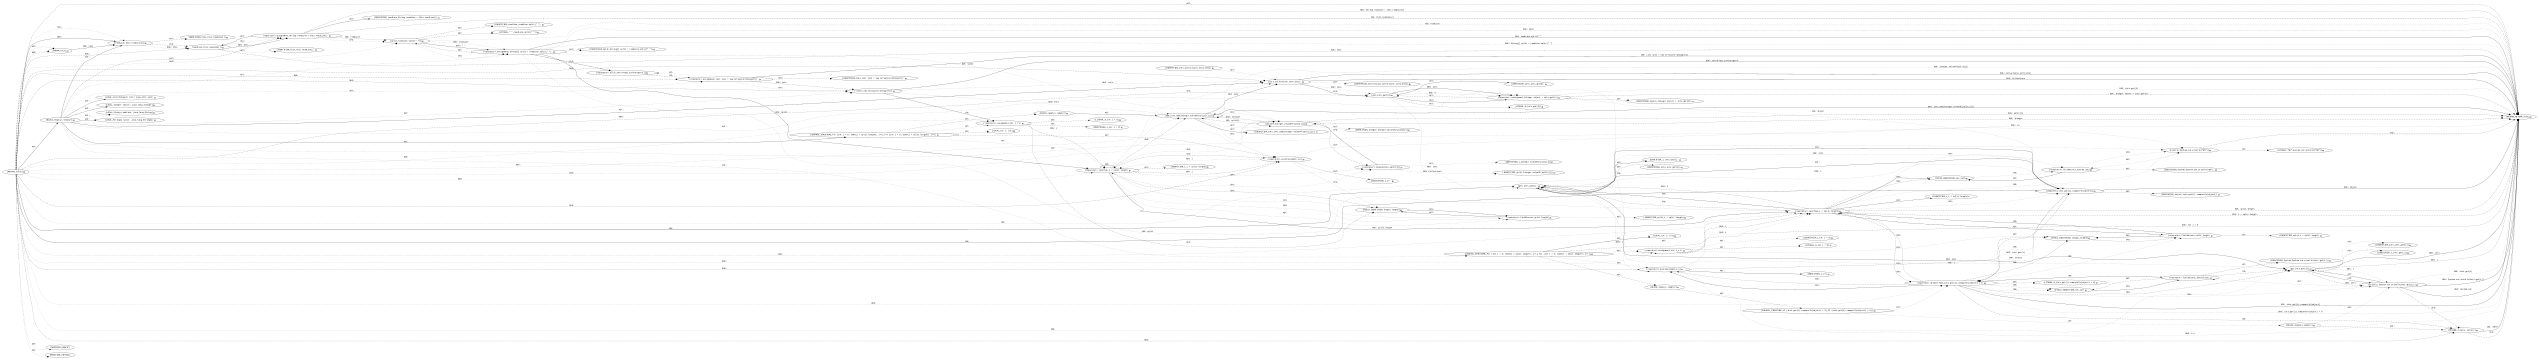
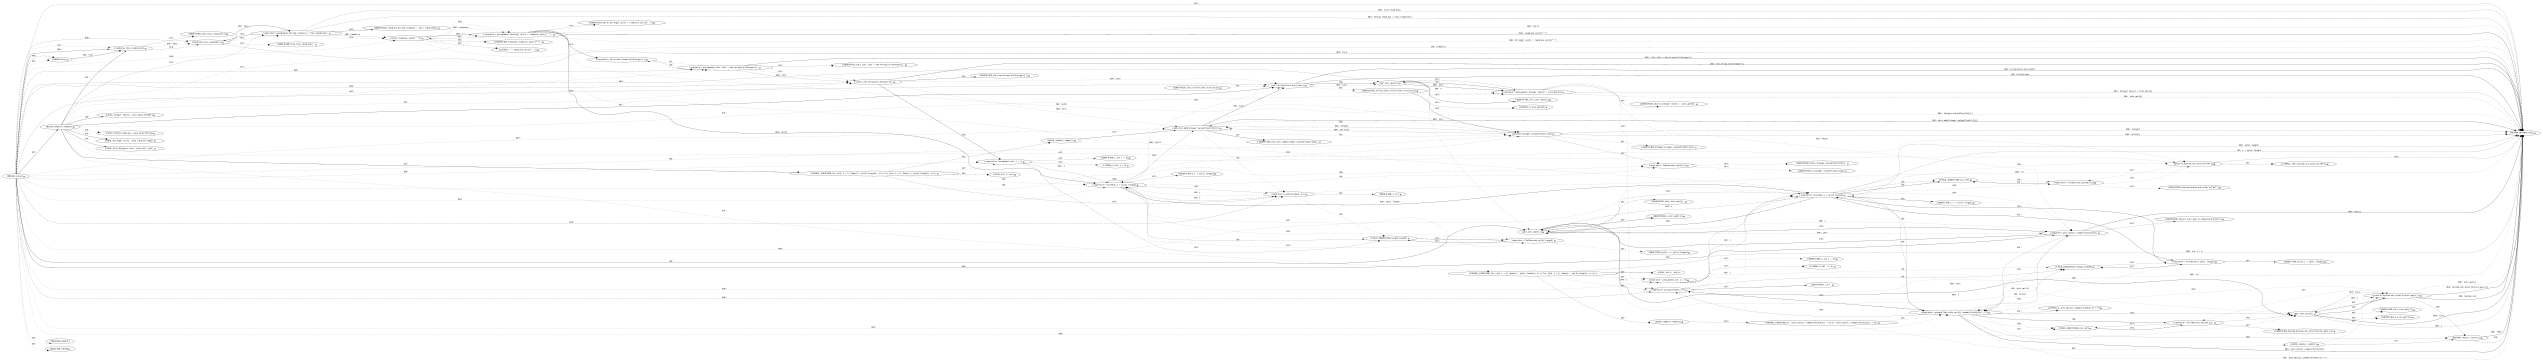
none -> (1004, 76)
(1347, 144) -> (1461, 122)
(1432, 171) -> (1727, 164)
(1165, 341) -> none
